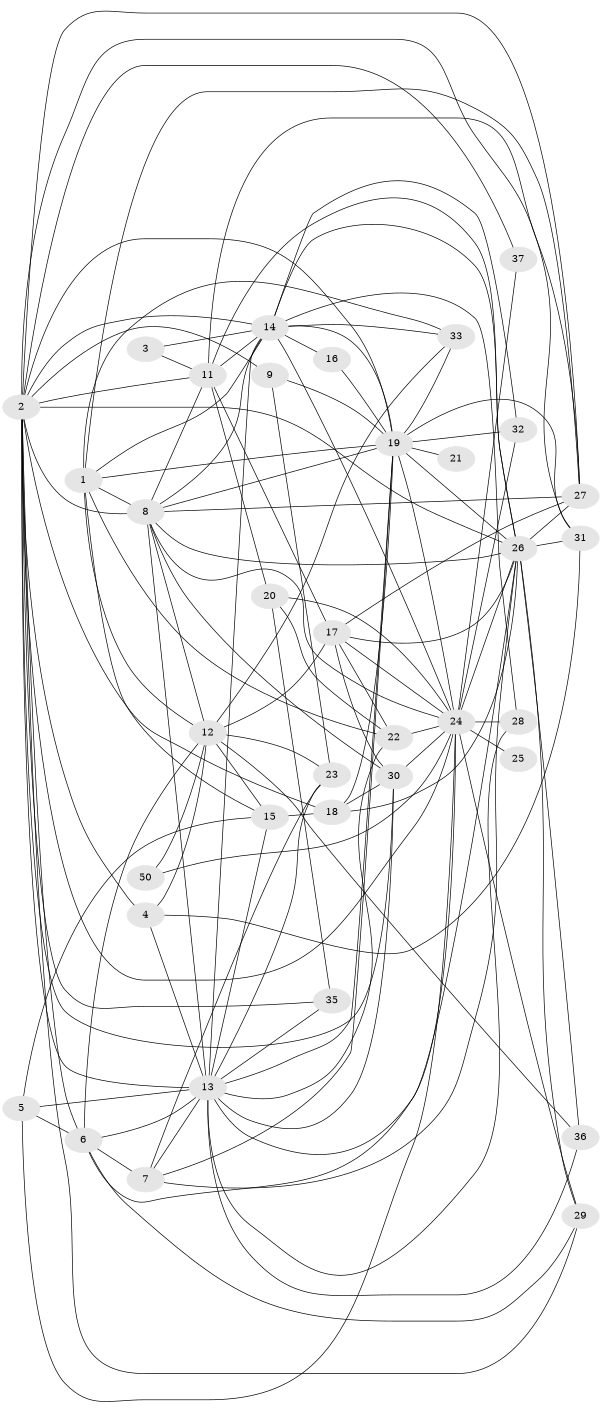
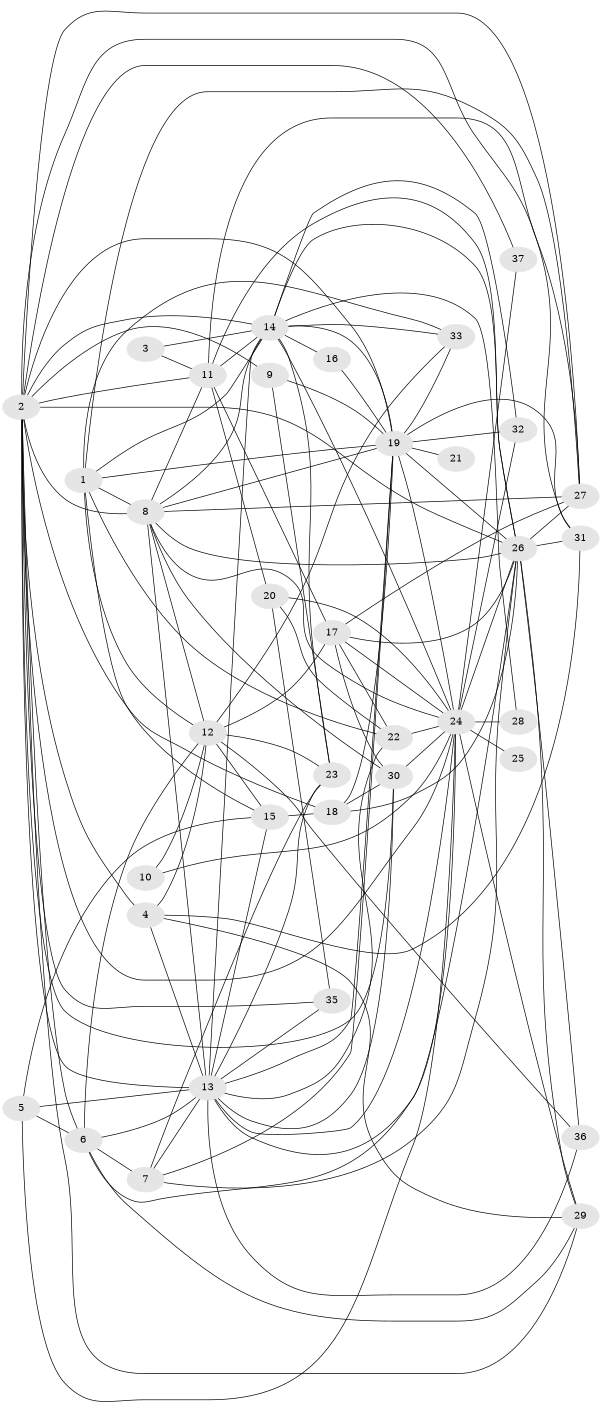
none -> (309, 549)
(146, 878) -> (146, 878)
none -> (364, 1083)
(482, 1157) -> (406, 1010)
